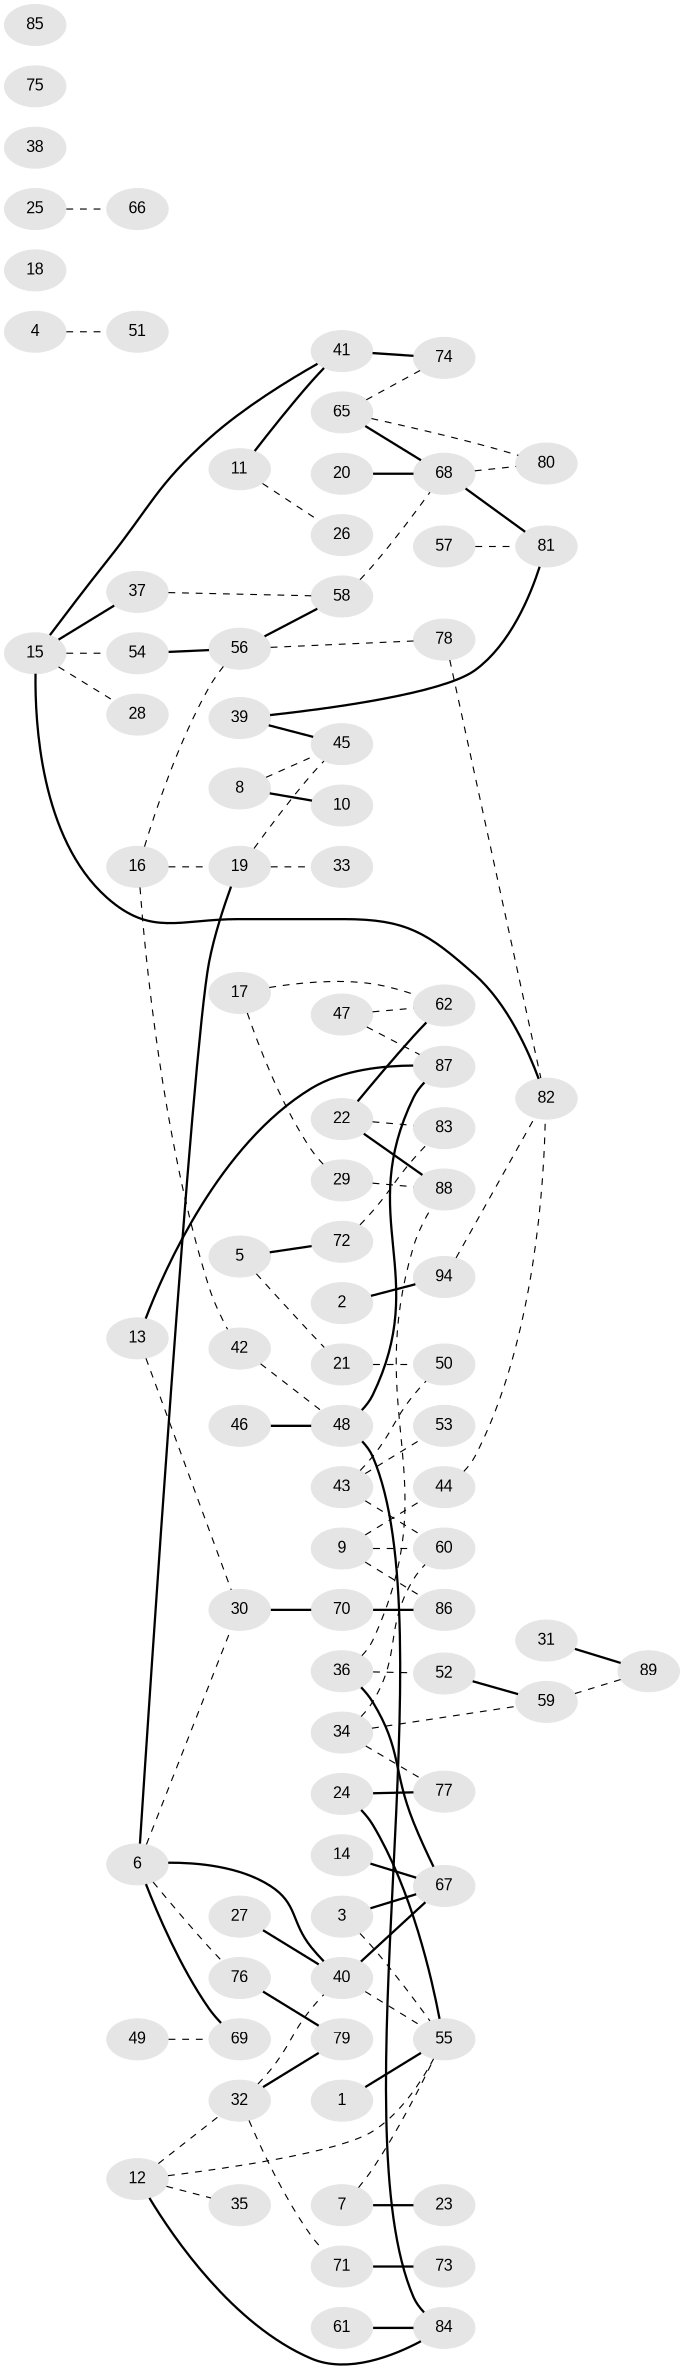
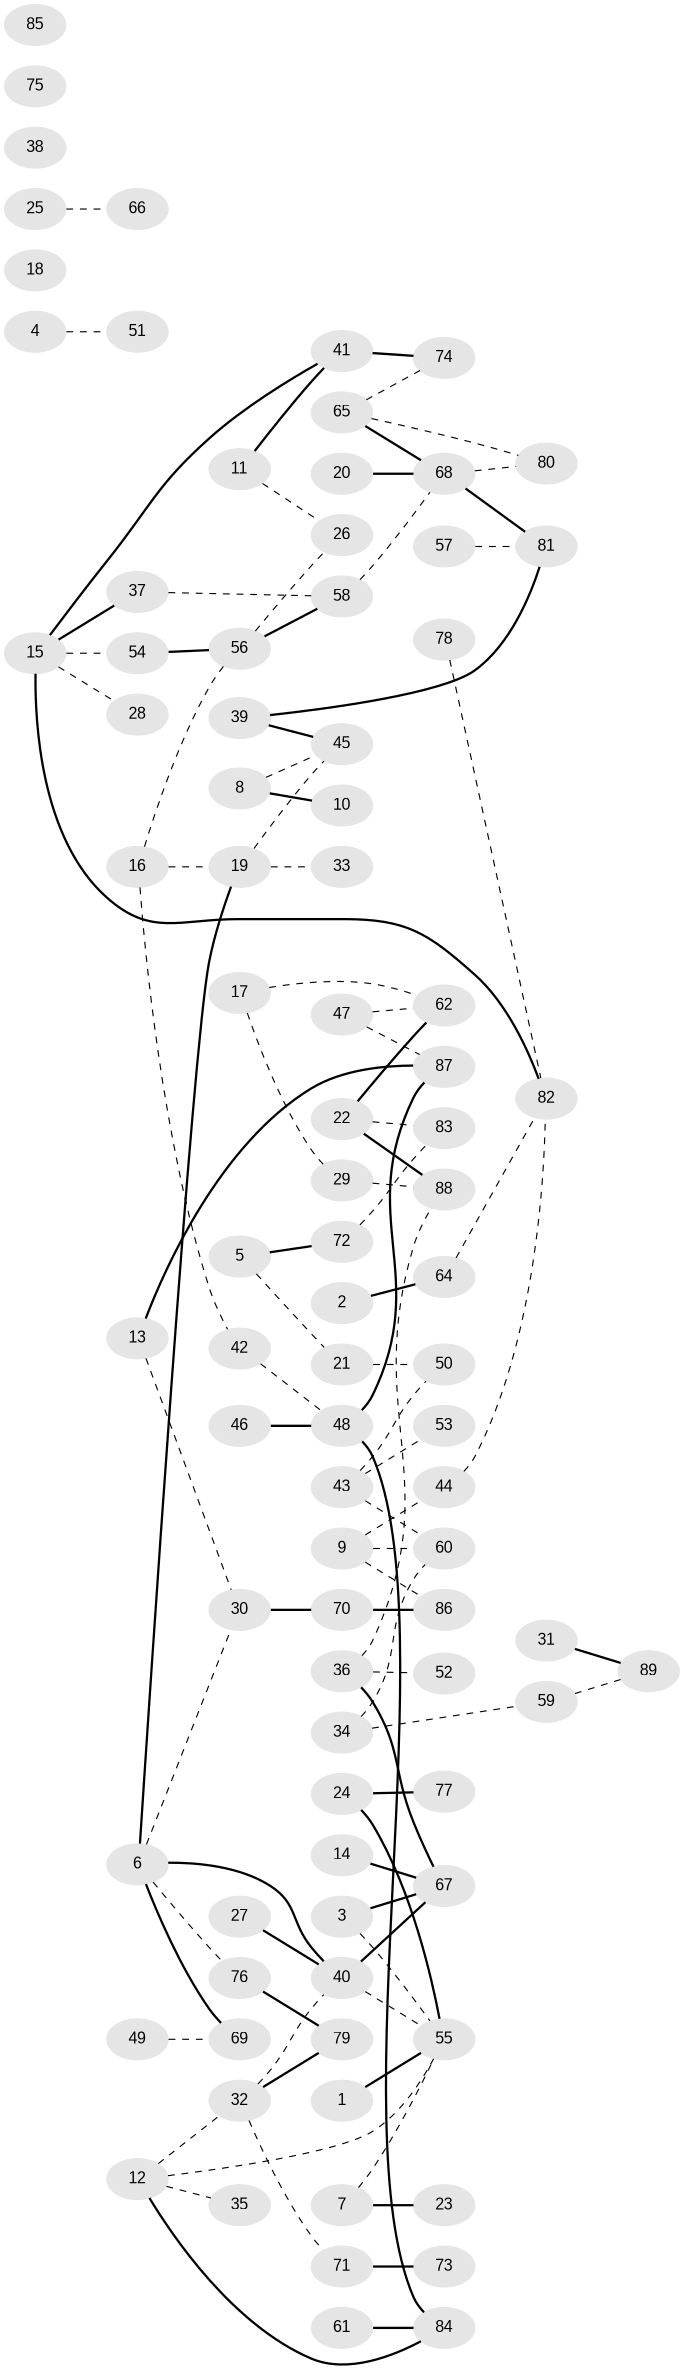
(342, 644) -> (293, 587)
(444, 1277) -> (444, 1277)
(495, 1688) -> none
(388, 1759) -> none
